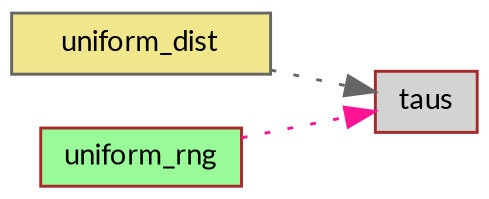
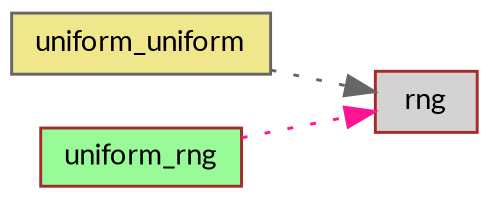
(141, 44) -> (141, 44)
(426, 102) -> (426, 102)
